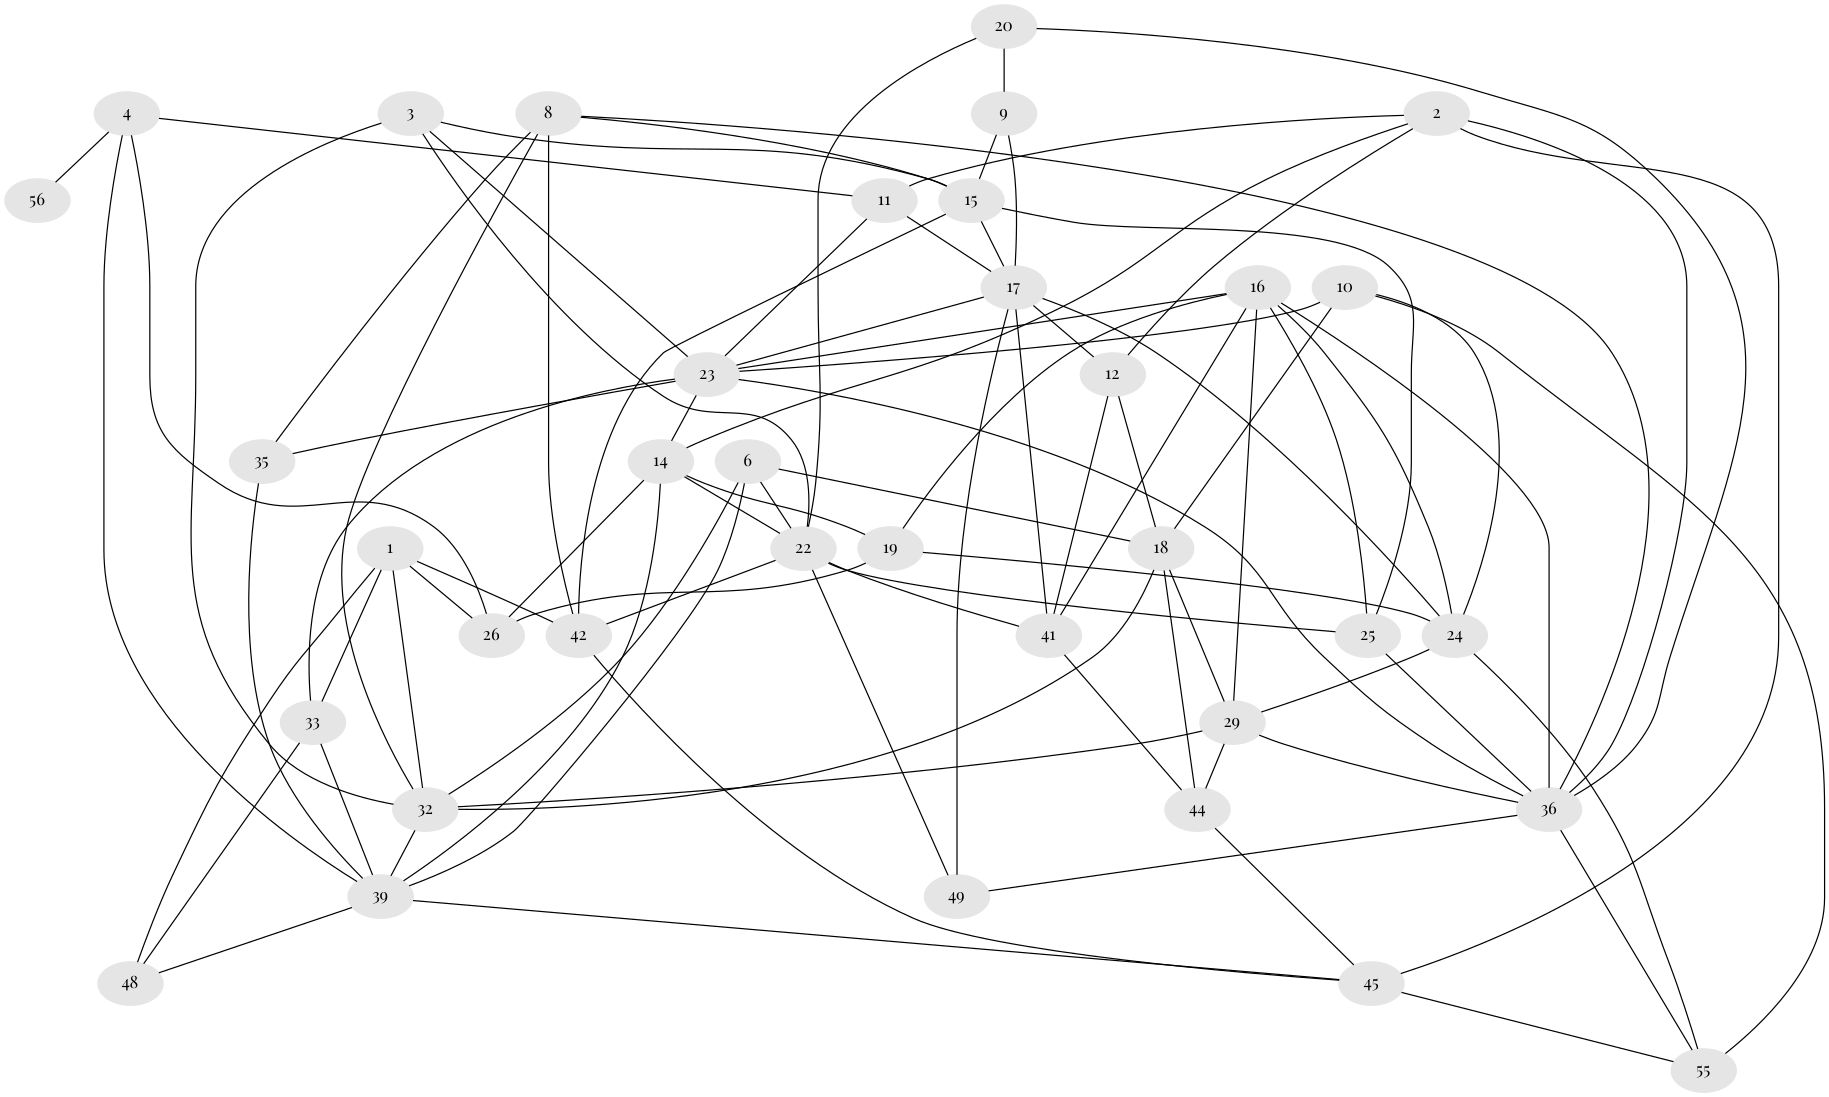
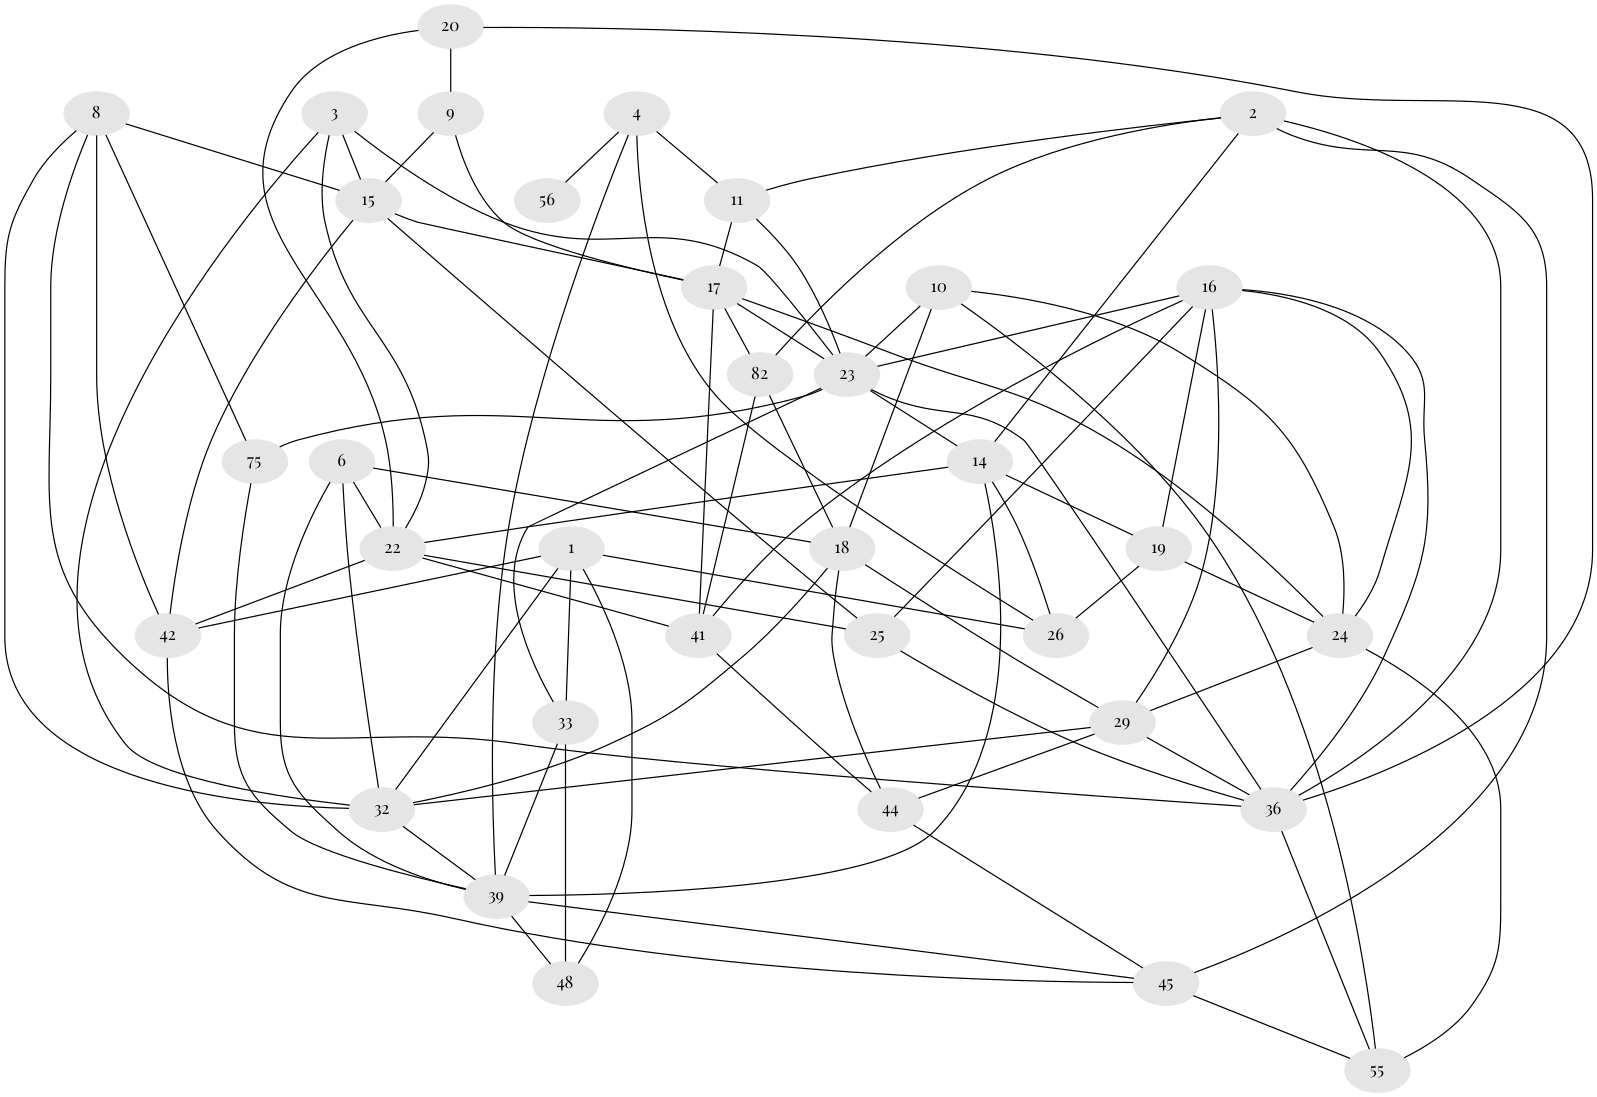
(1113, 375) -> (760, 375)
(262, 462) -> (255, 462)
(957, 897) -> none
